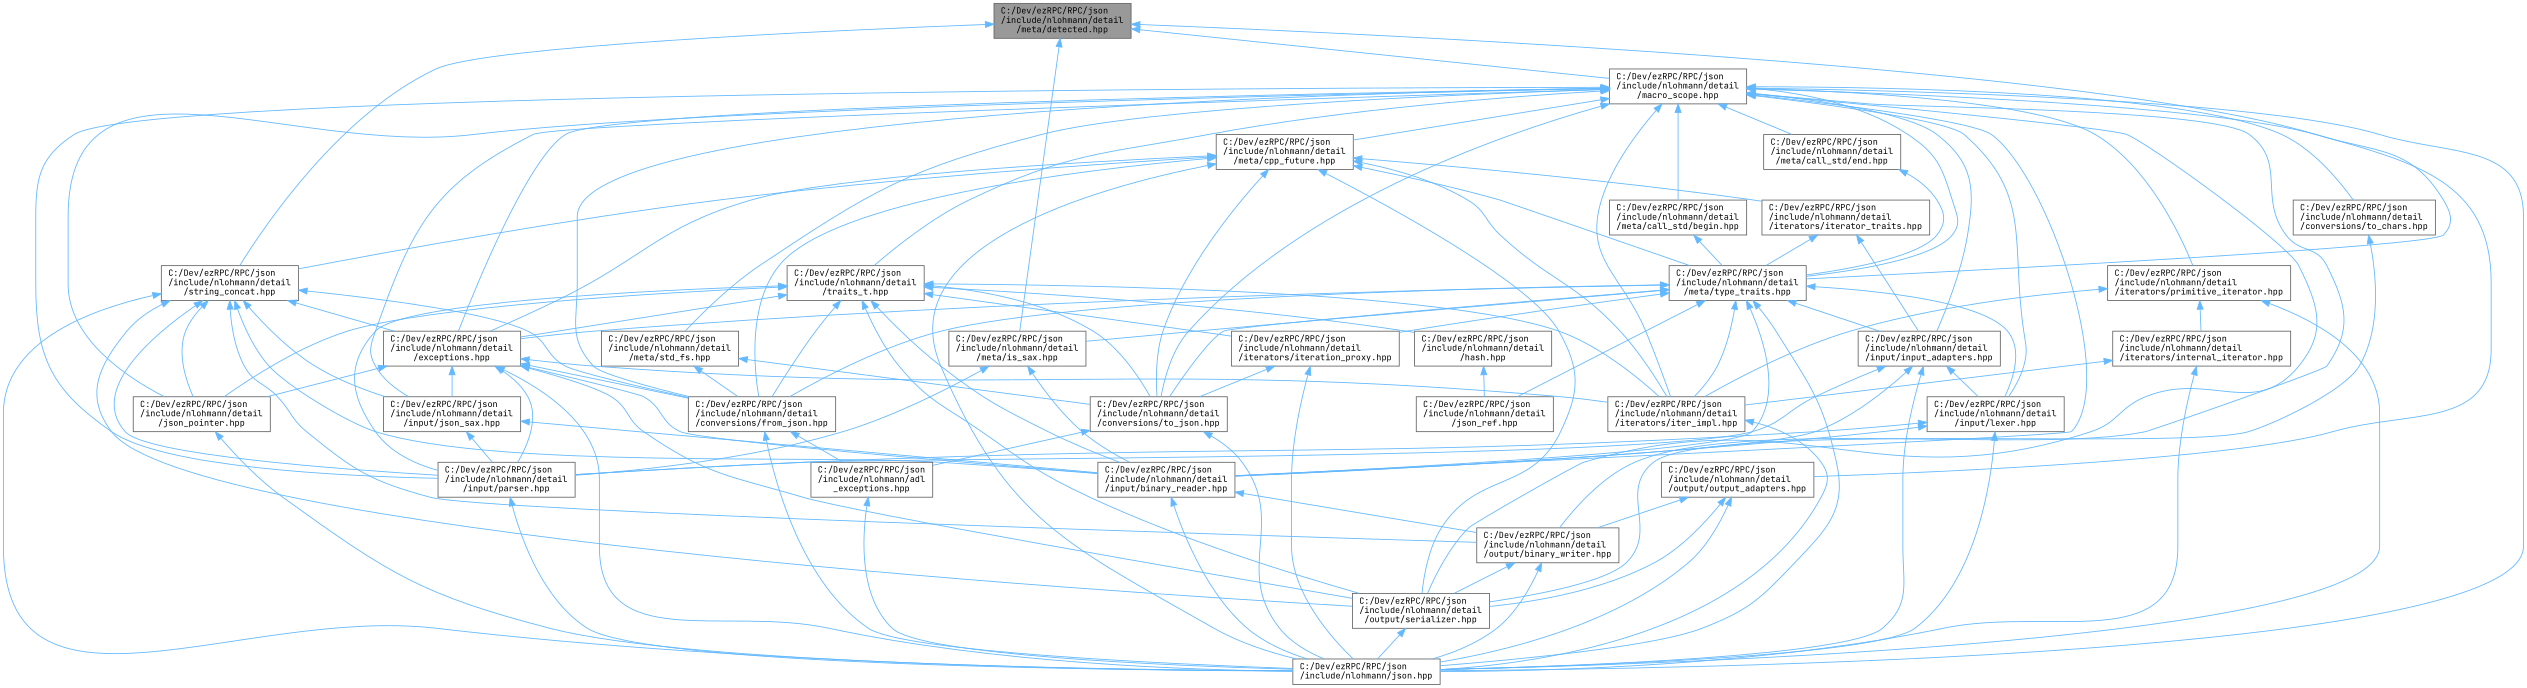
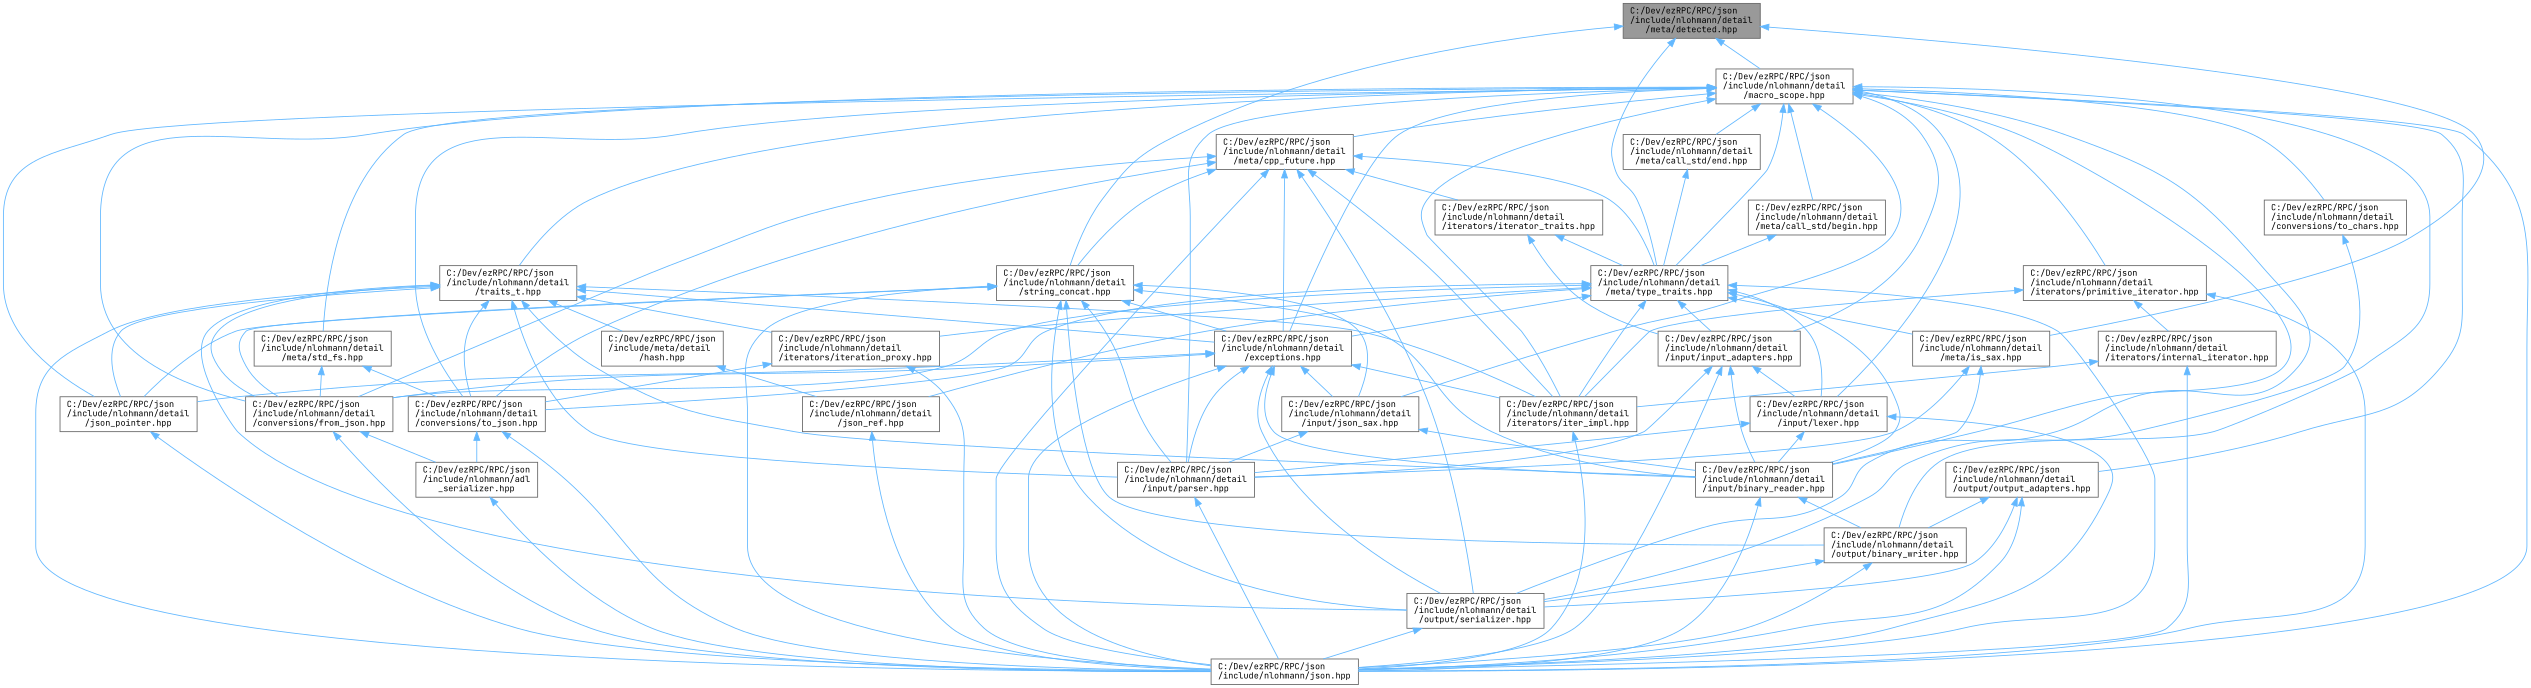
(1483, 349) -> (662, 349)
(872, 480) -> (477, 480)
none -> (324, 636)
none -> (977, 641)
